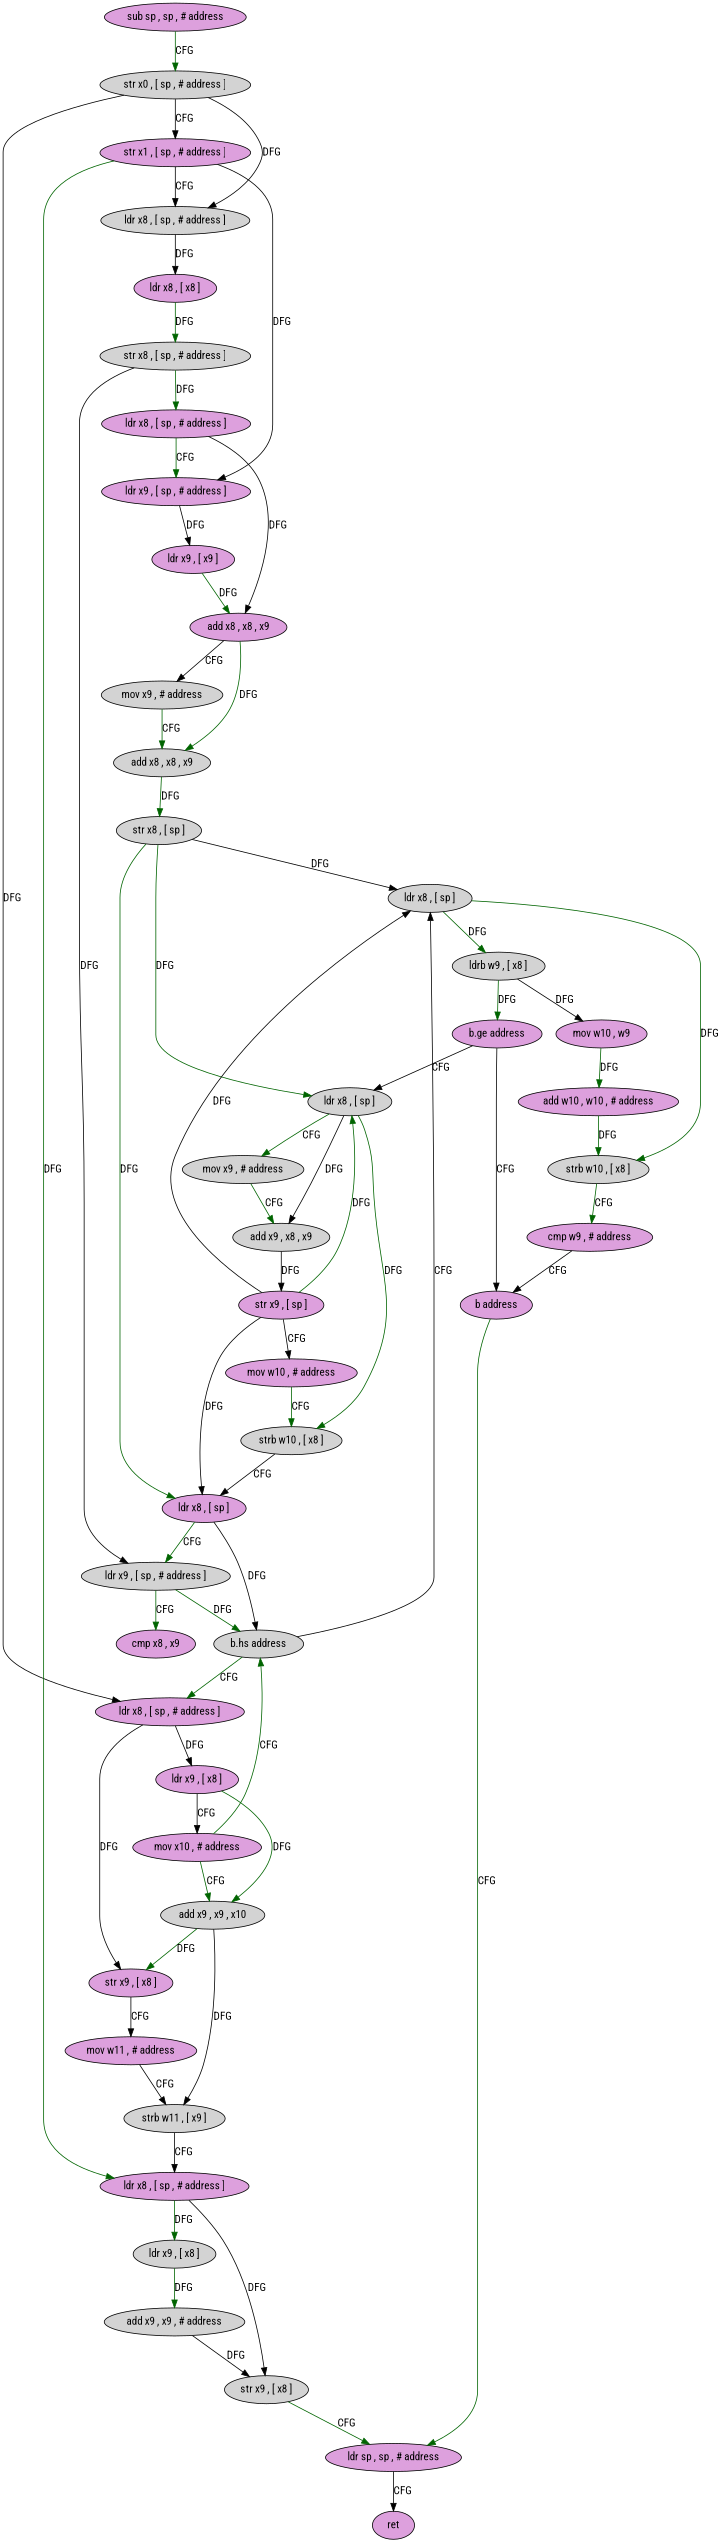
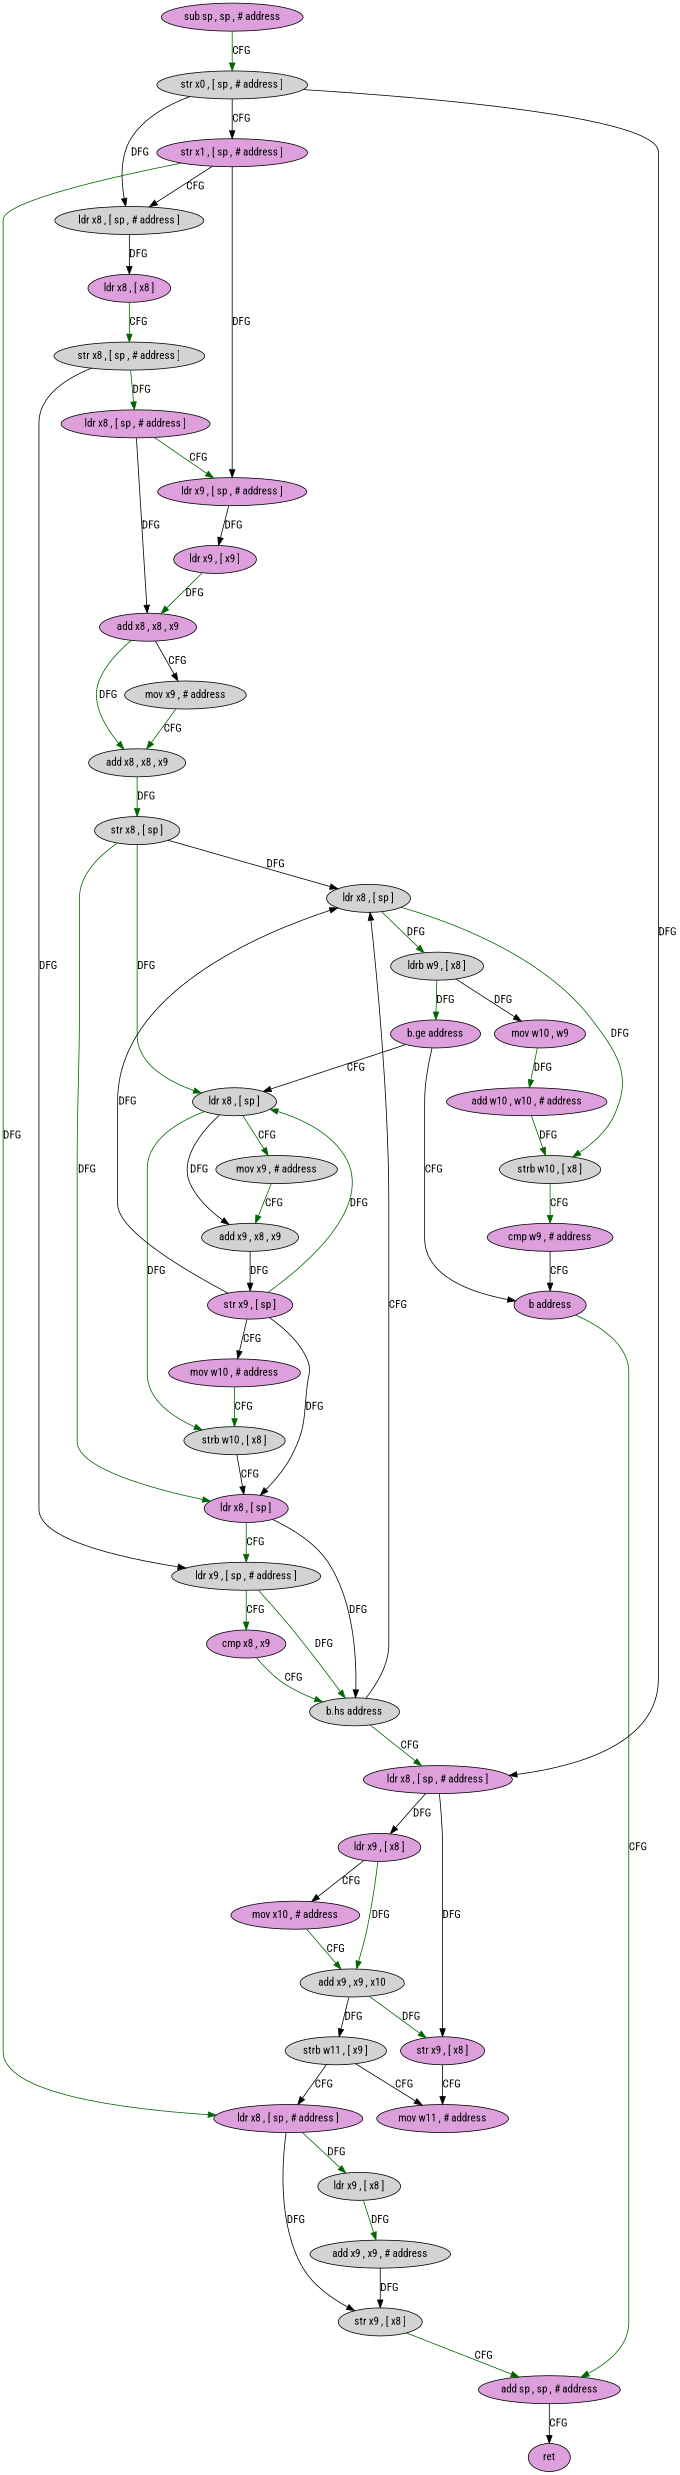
(185, 322) -> (139, 322)
(257, 1756) -> (283, 1683)
(151, 2081) -> (385, 2082)
(393, 2457) -> (549, 2390)
